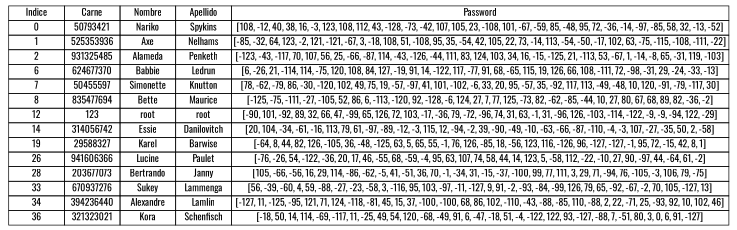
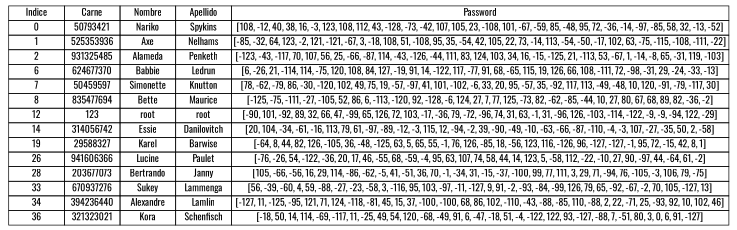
(92, 86) -> (92, 86)
